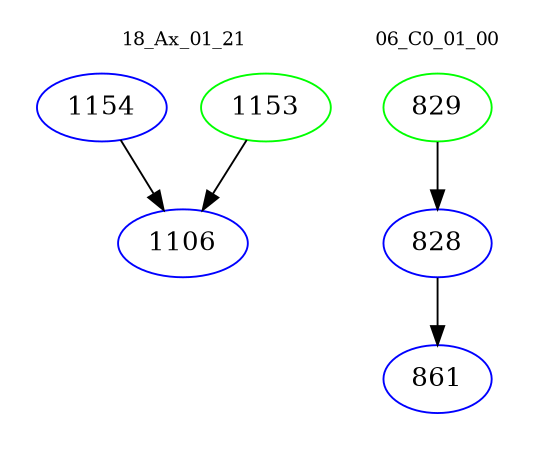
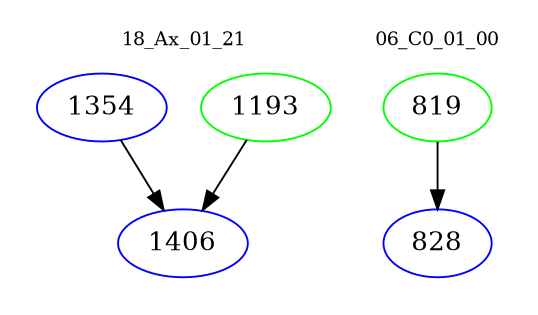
(102, 108) -> (102, 108)
(266, 108) -> (266, 108)
(438, 108) -> (438, 108)
(183, 243) -> (183, 243)
(438, 379) -> none
